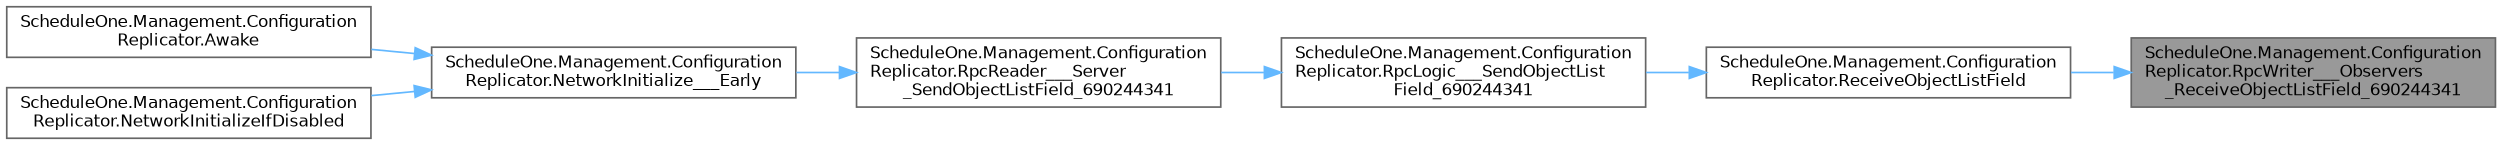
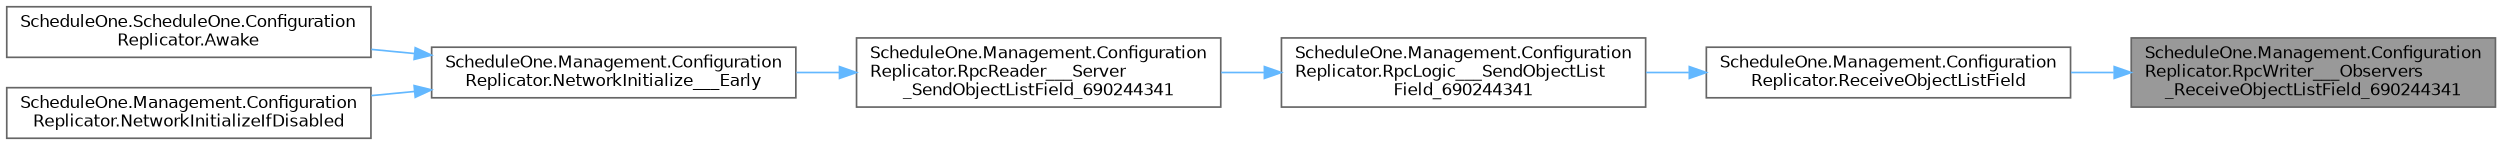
(189, 32) -> (189, 32)
